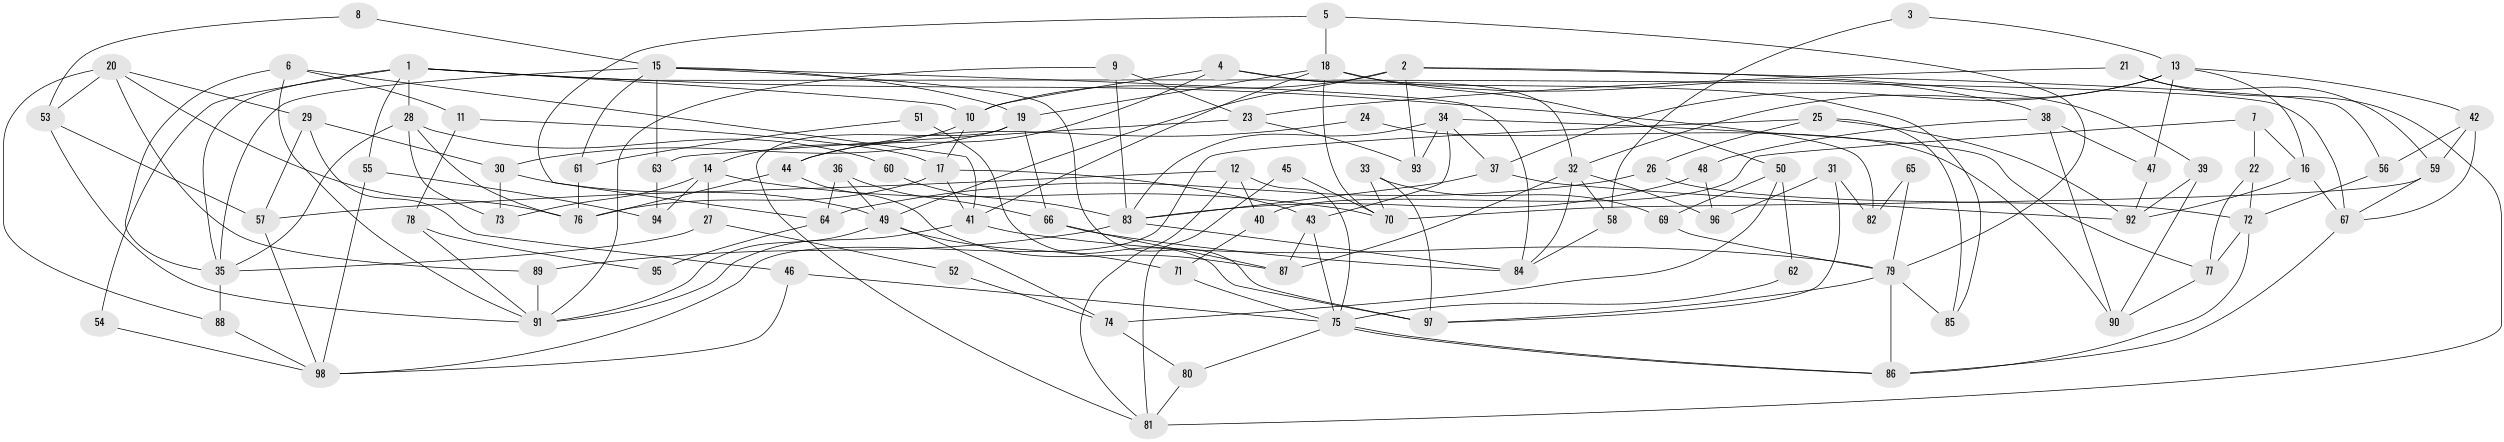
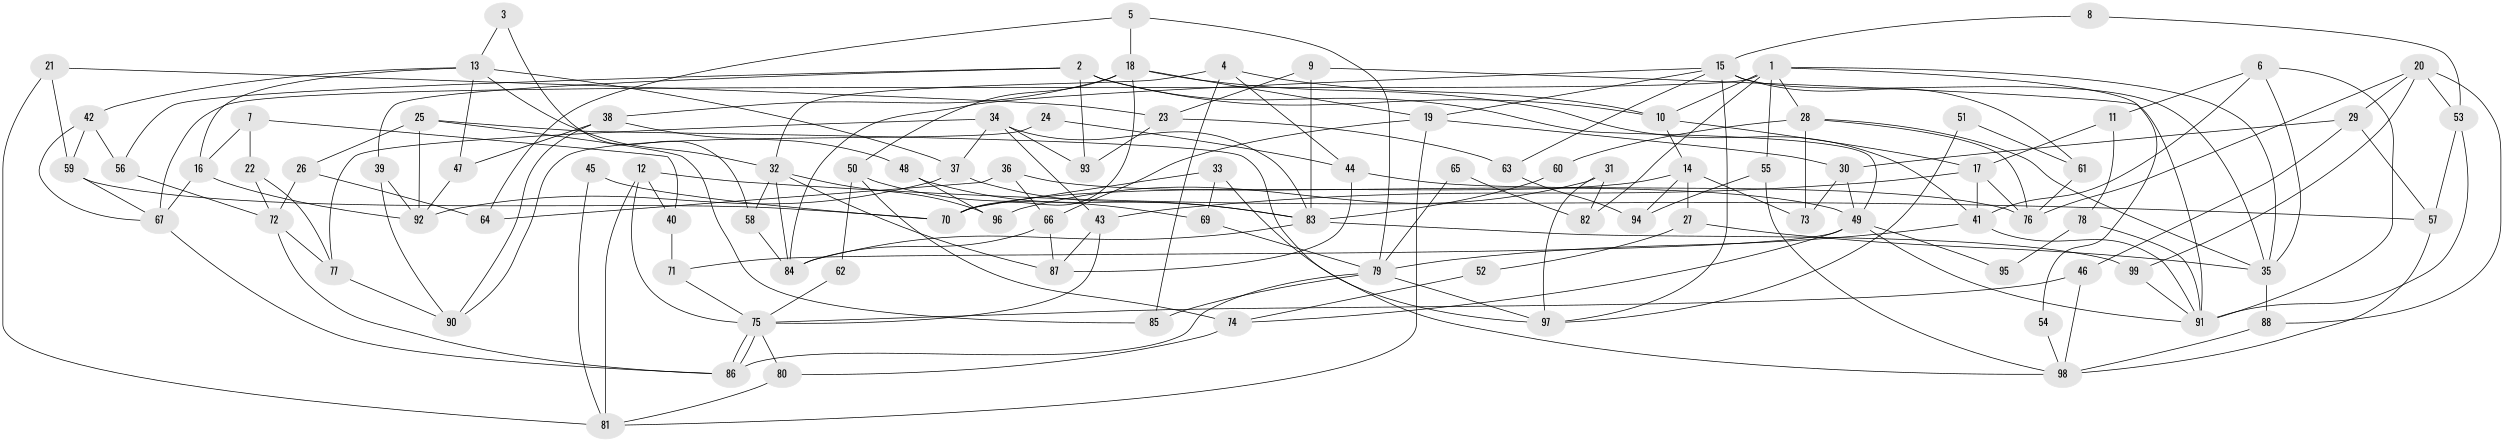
(739, 243) -> (1952, 251)
(538, 272) -> (2134, 272)
